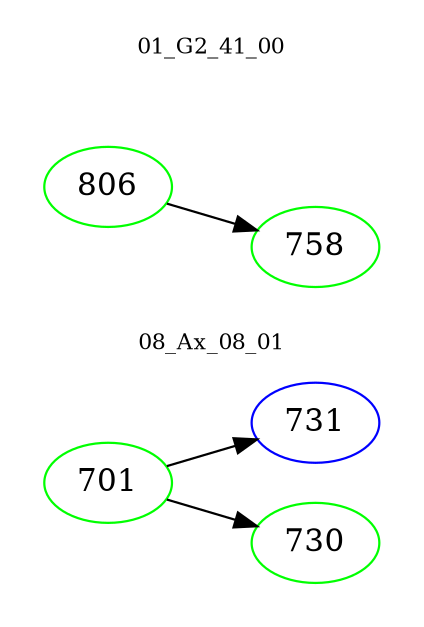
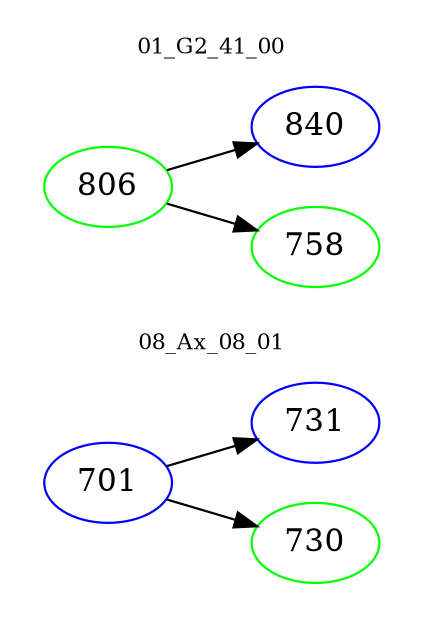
none -> (315, 127)
(108, 483) -> (108, 483)
